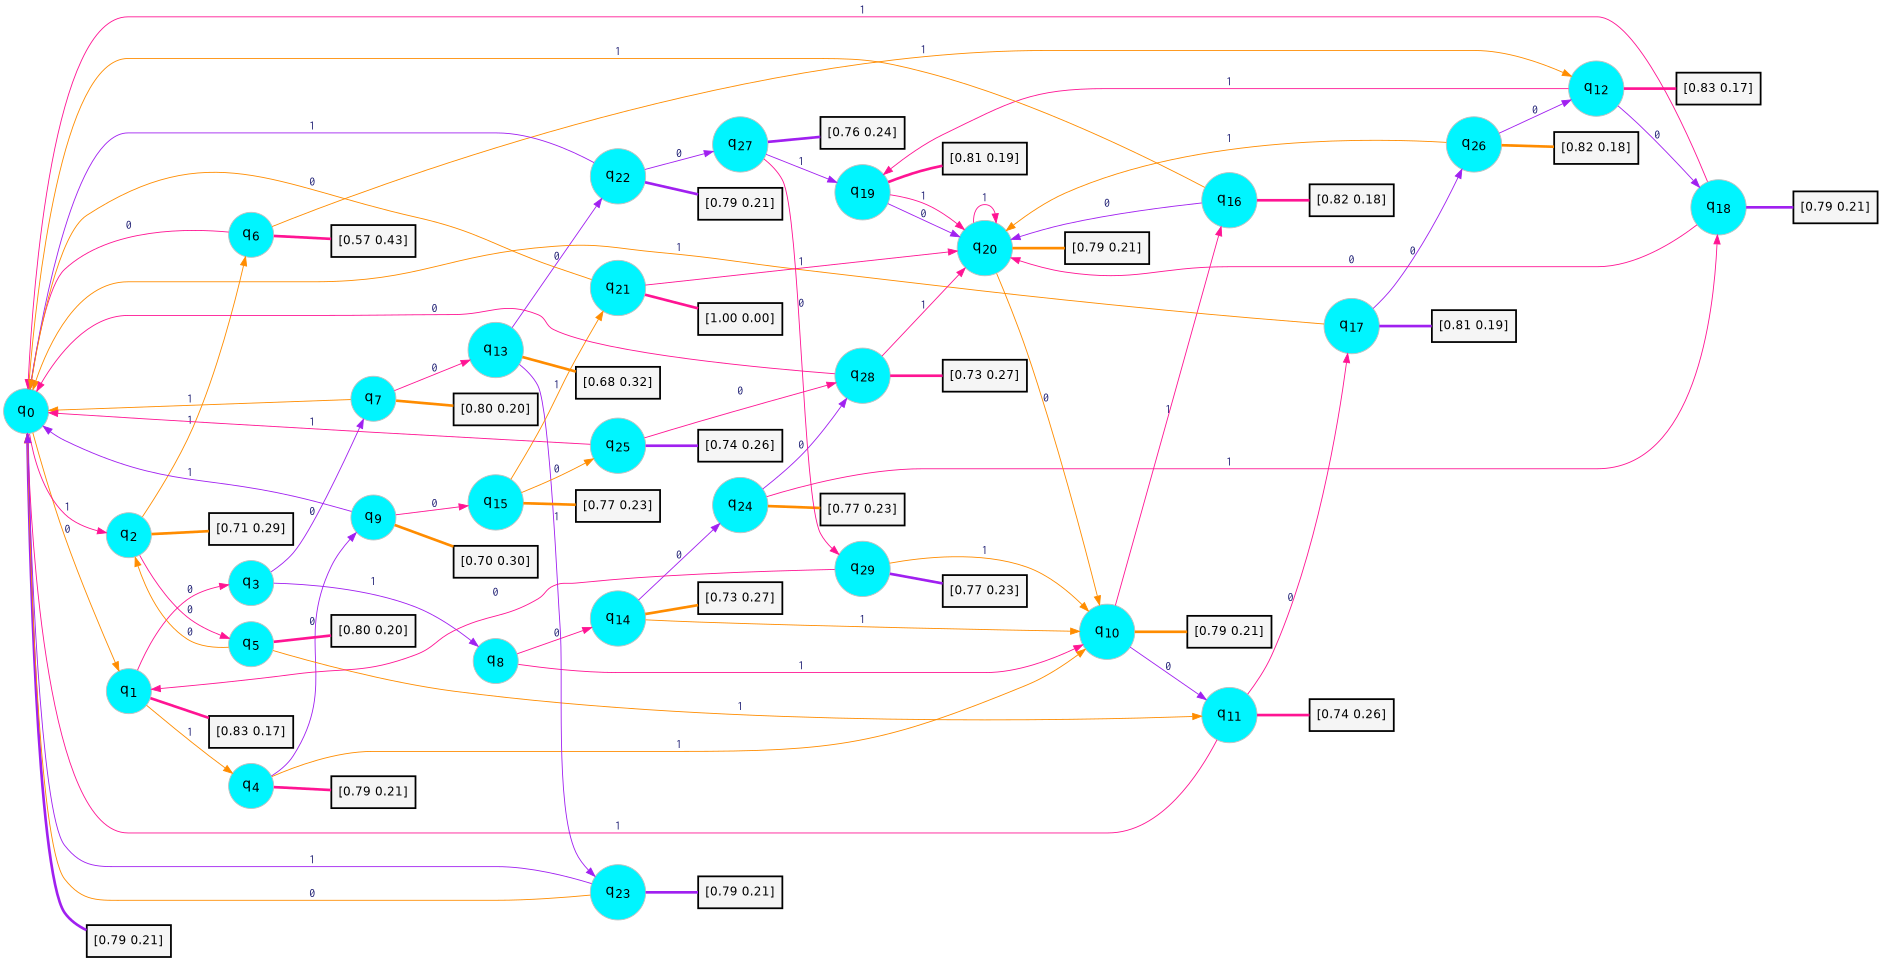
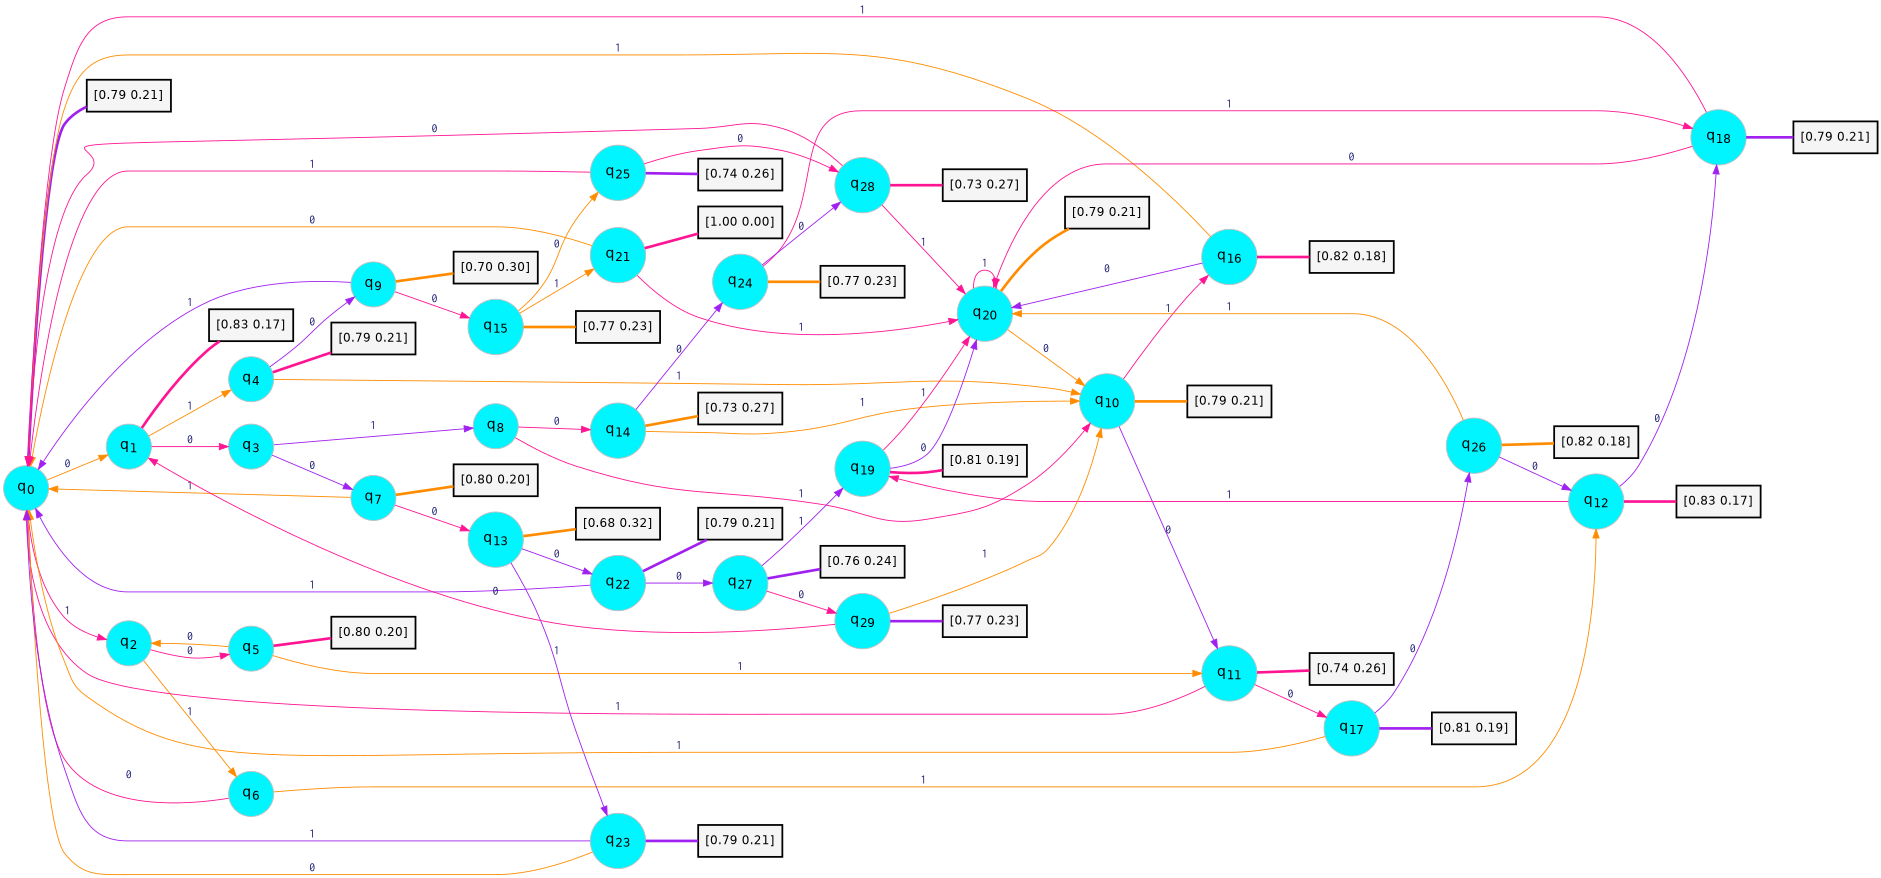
(373, 241) -> none
(251, 529) -> none
